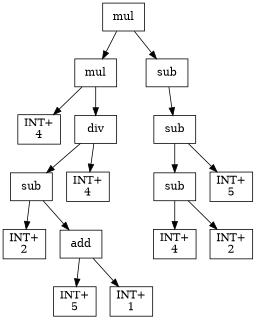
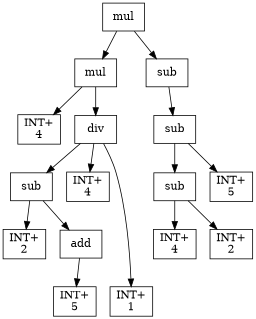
(103, 269) -> (124, 210)
